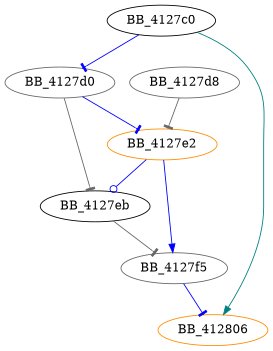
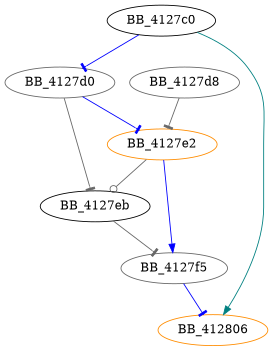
(131, 173) -> (131, 173)
